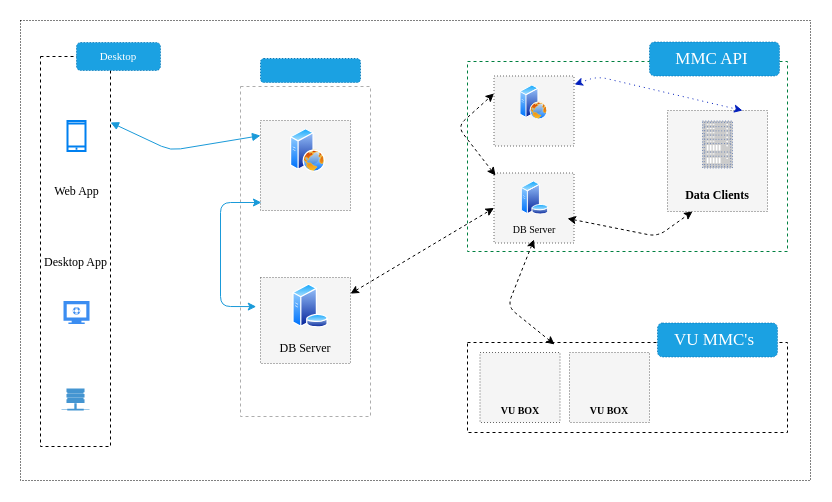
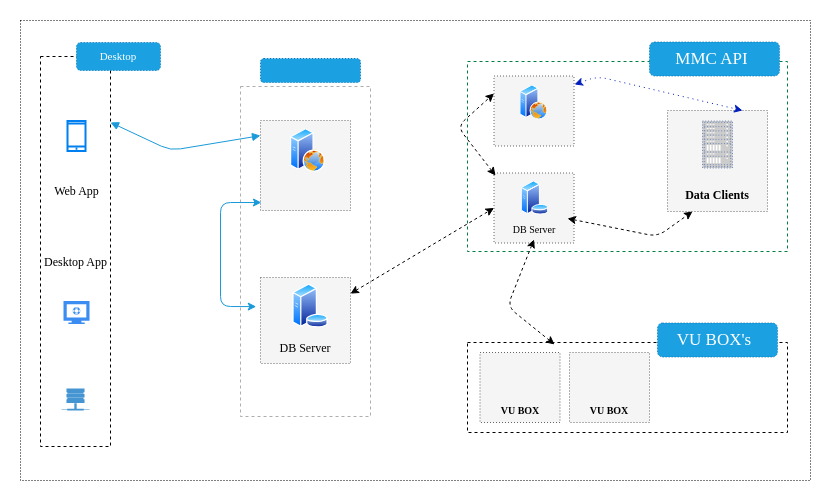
(715, 341) -> (715, 341)
